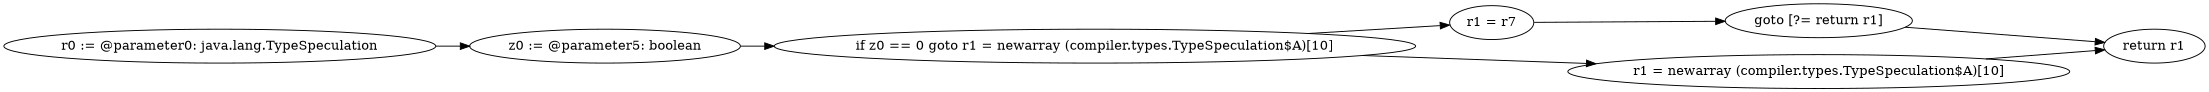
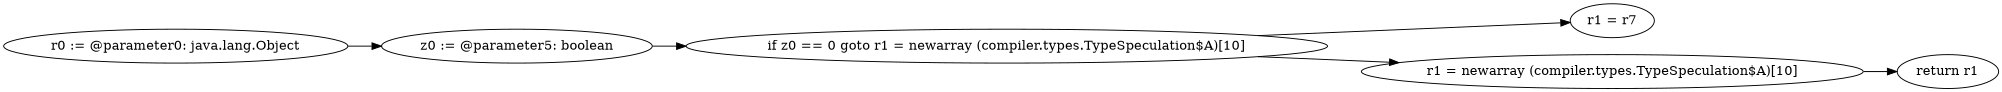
(1819, 21) -> none
(220, 46) -> (176, 46)
